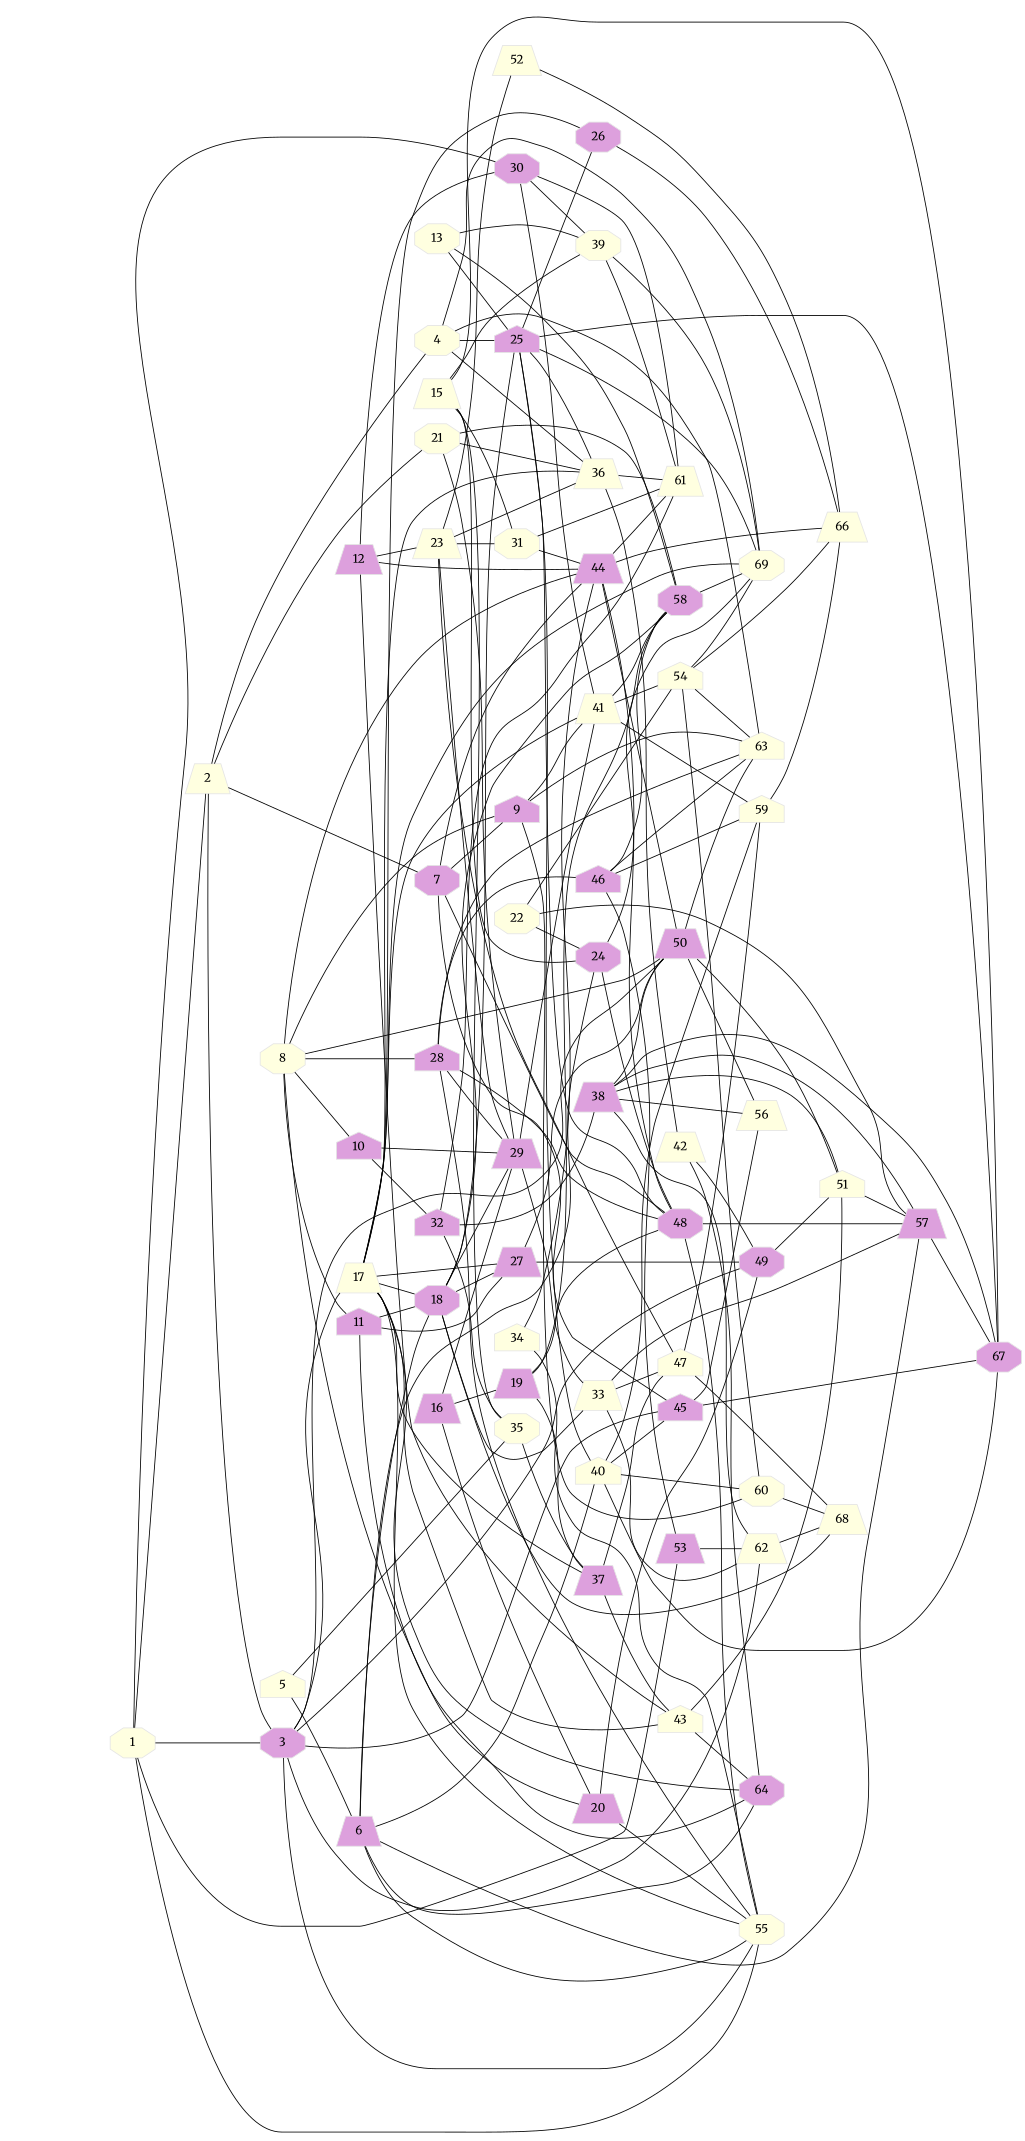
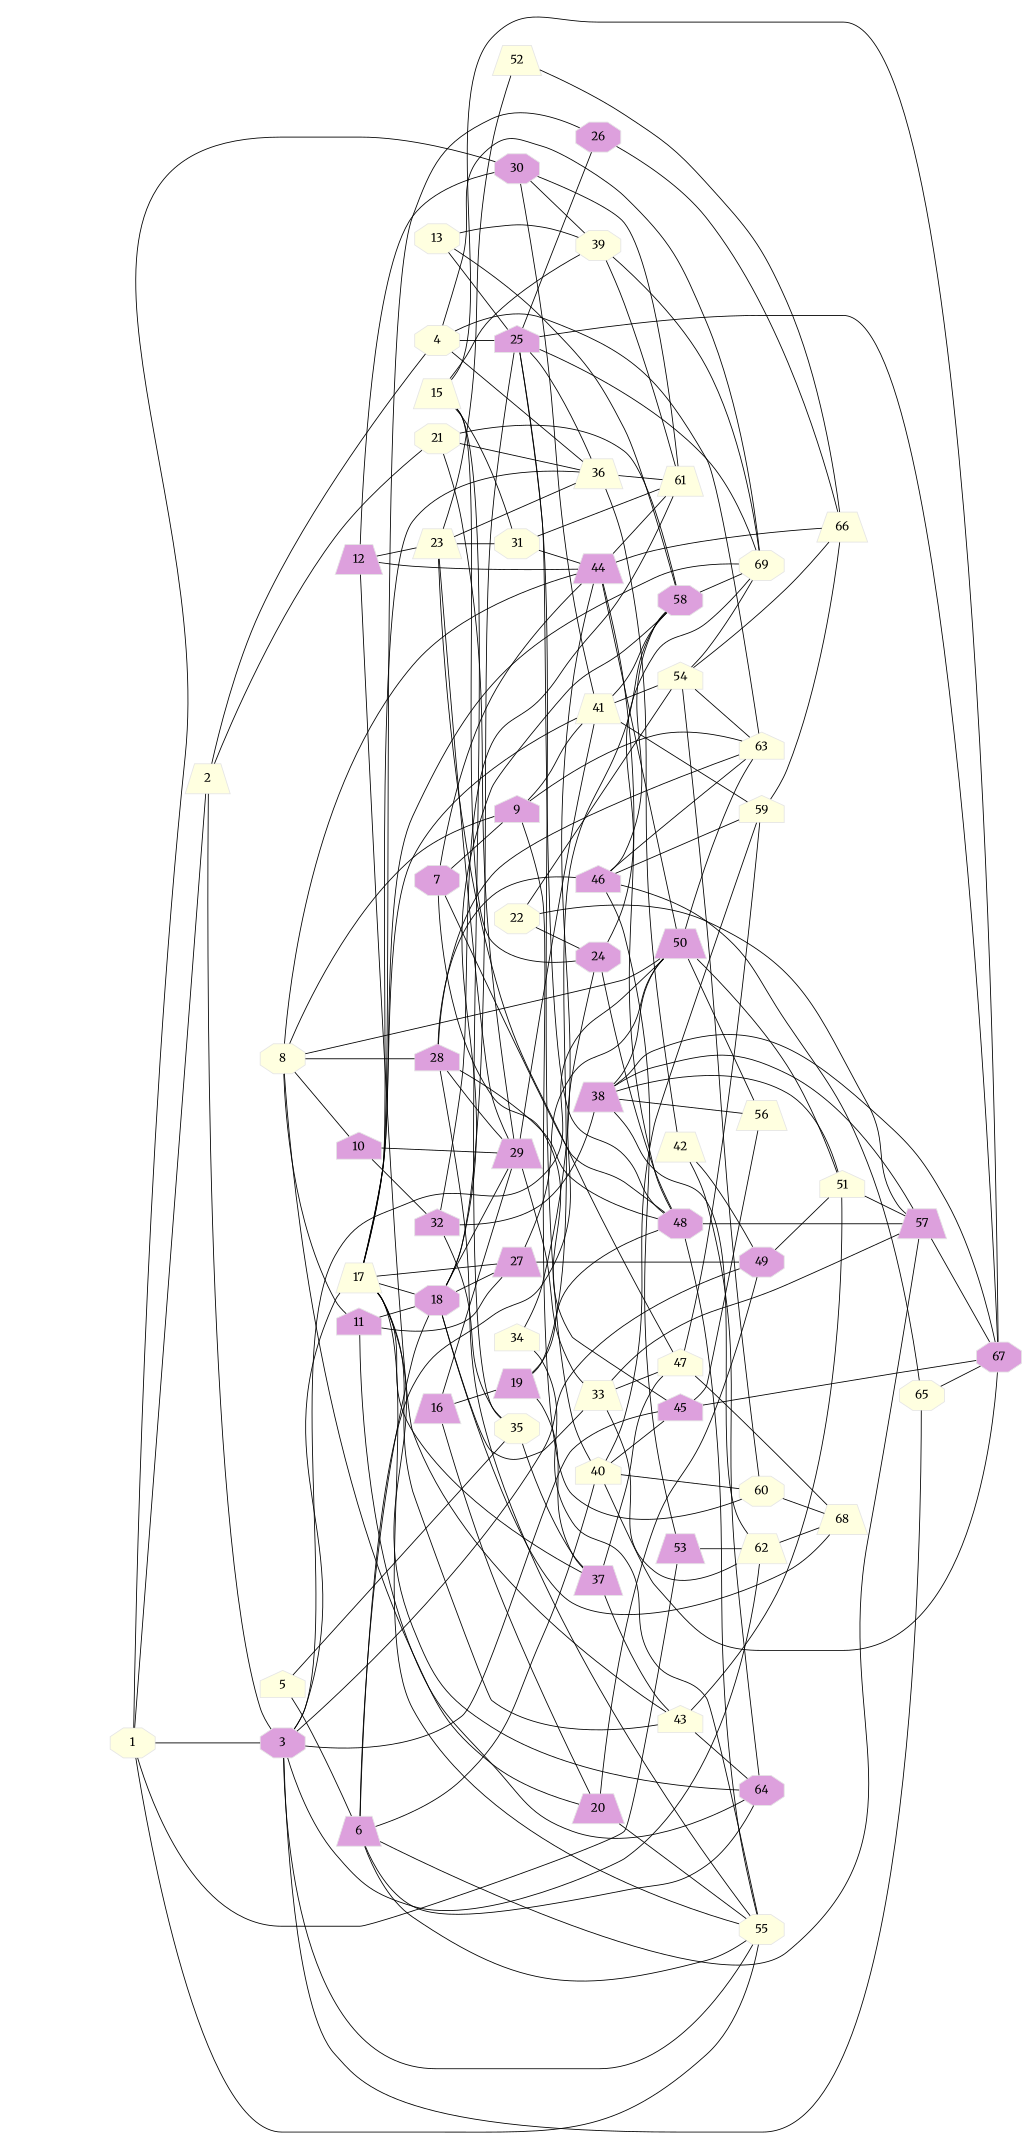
(318, 828) -> none
none -> (922, 1395)
